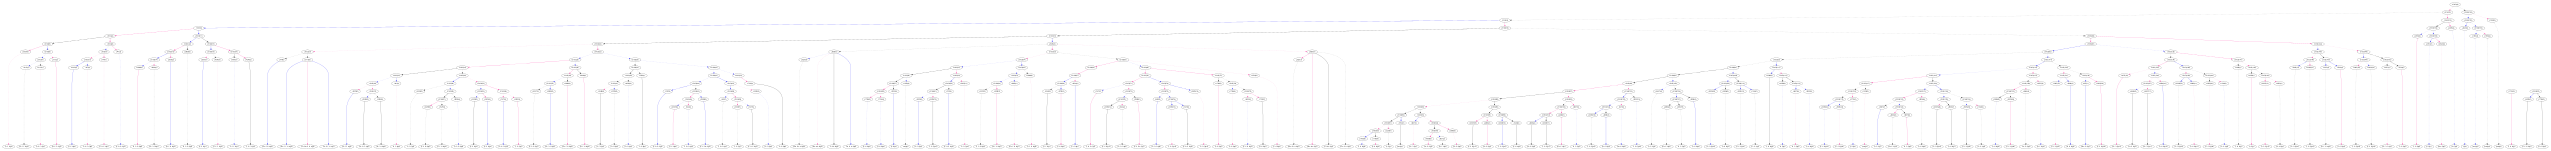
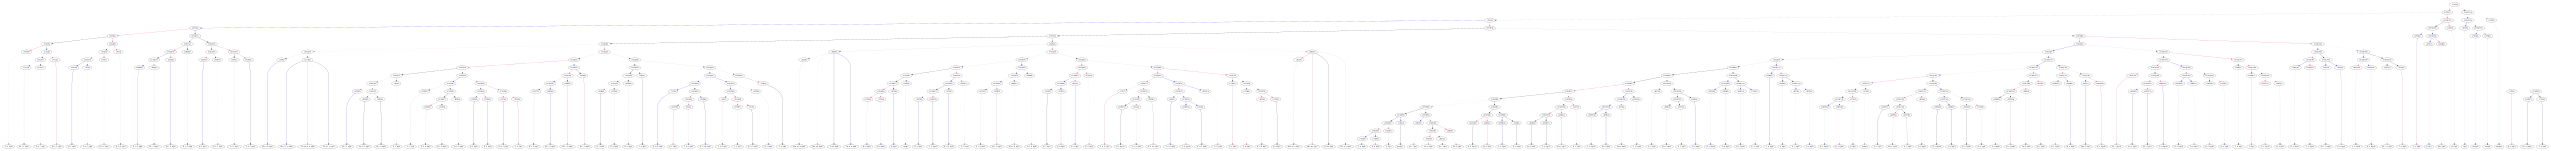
(1188, 68) -> (1085, 71)
